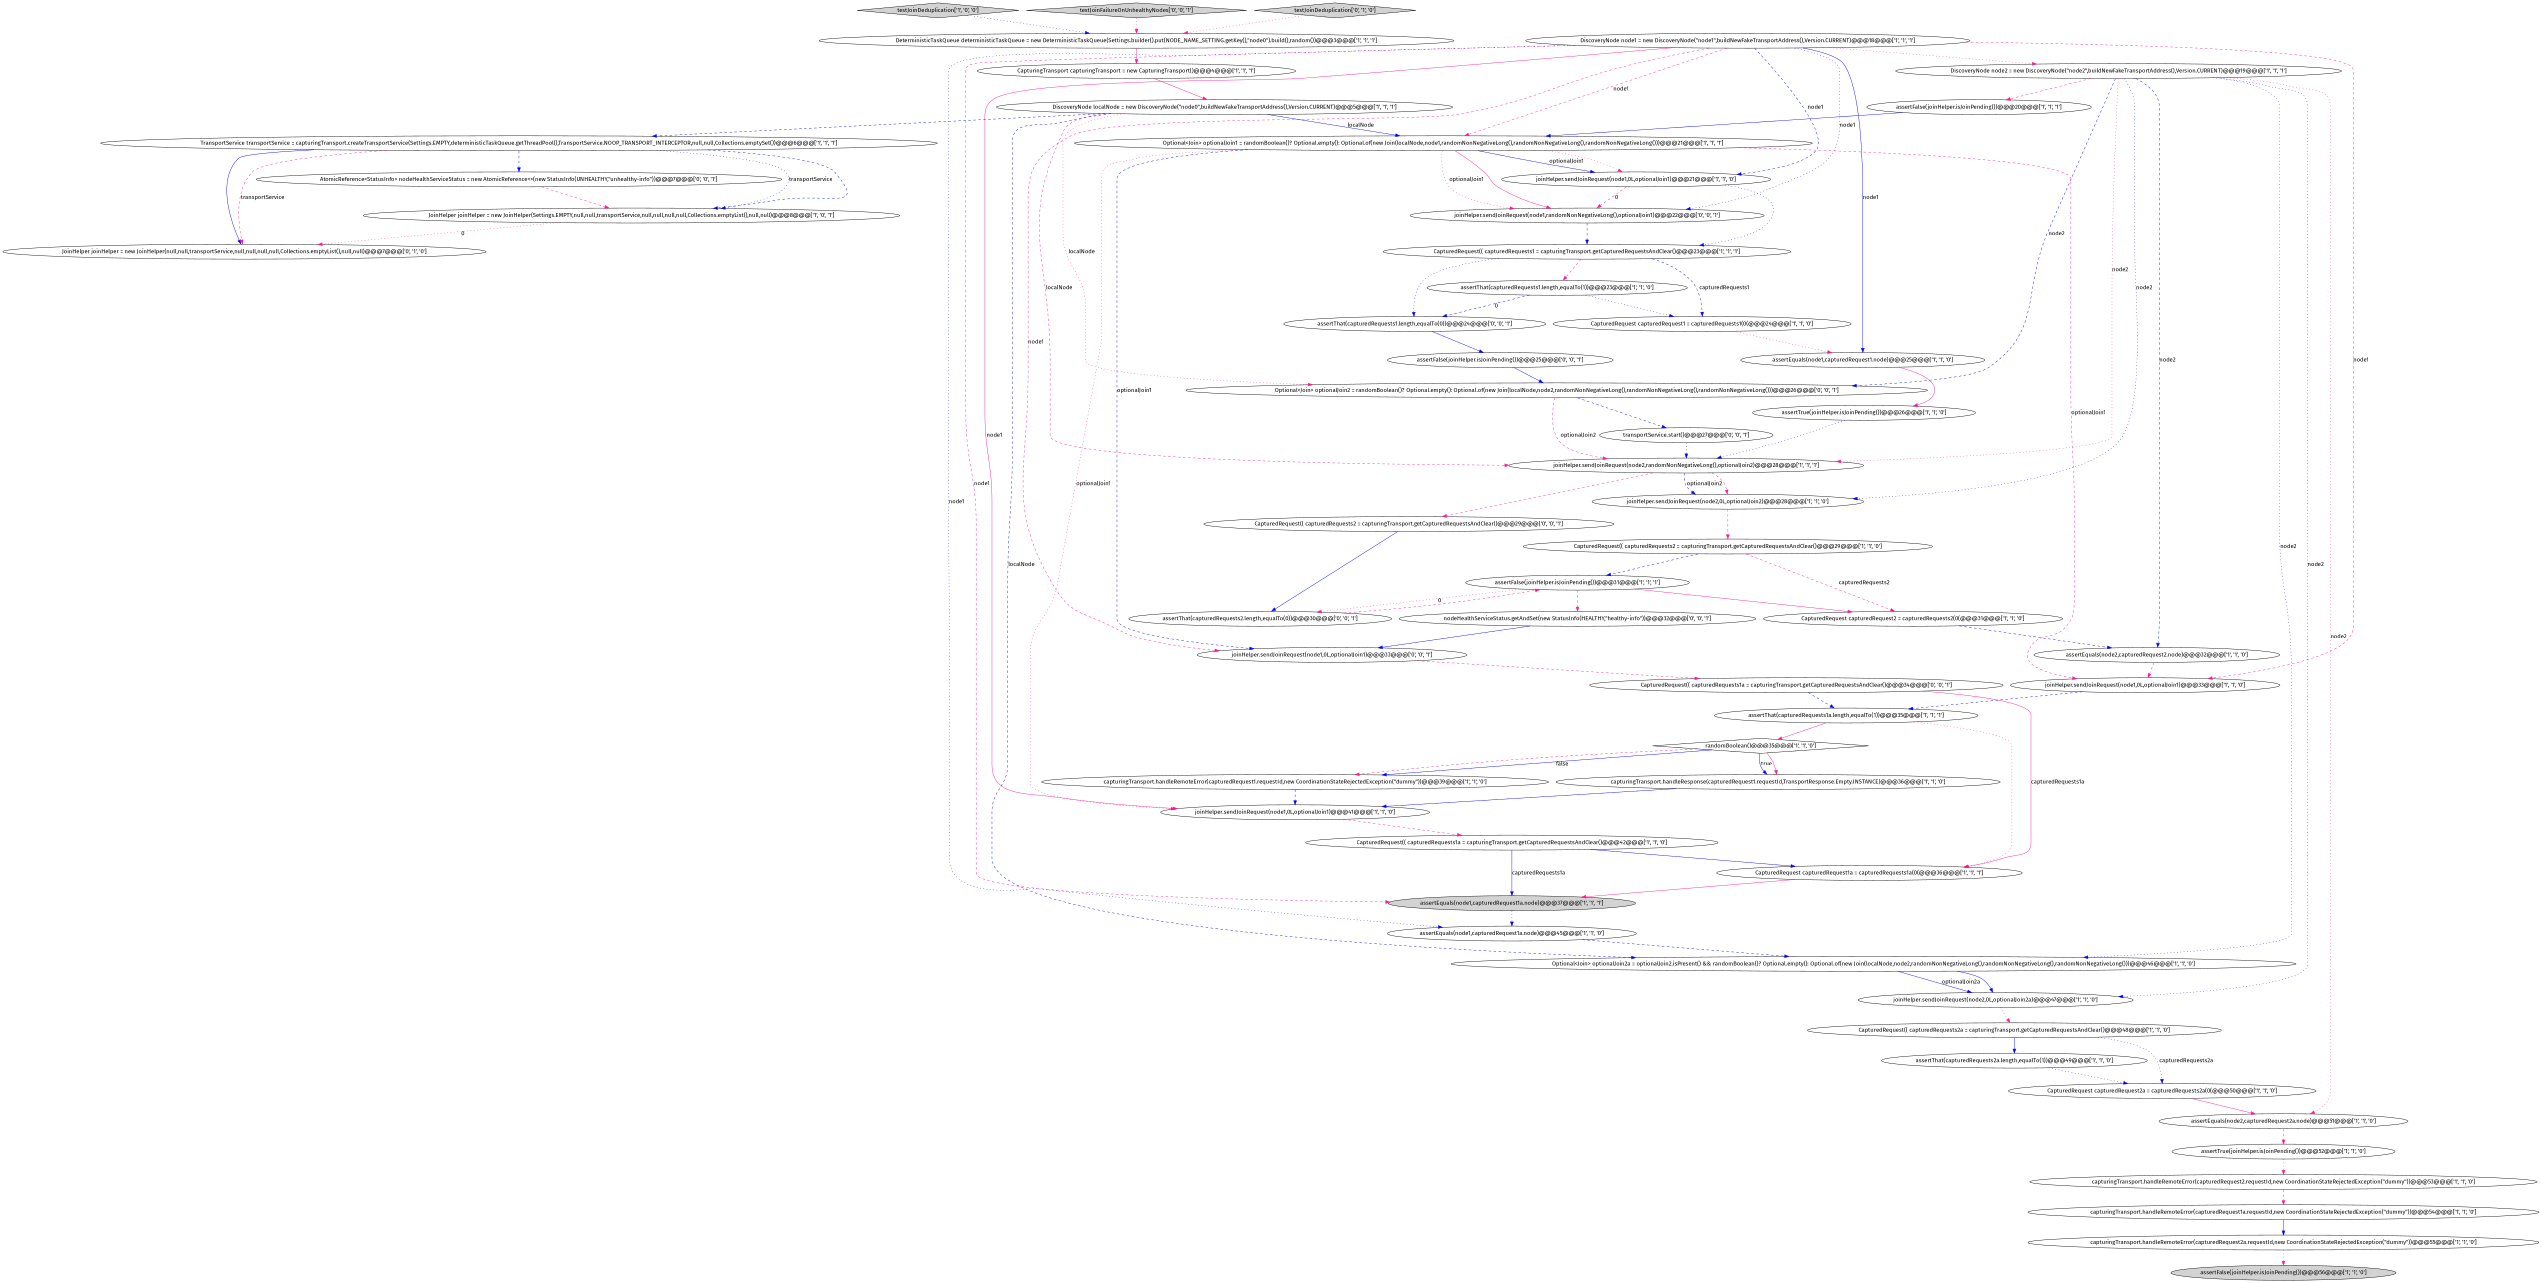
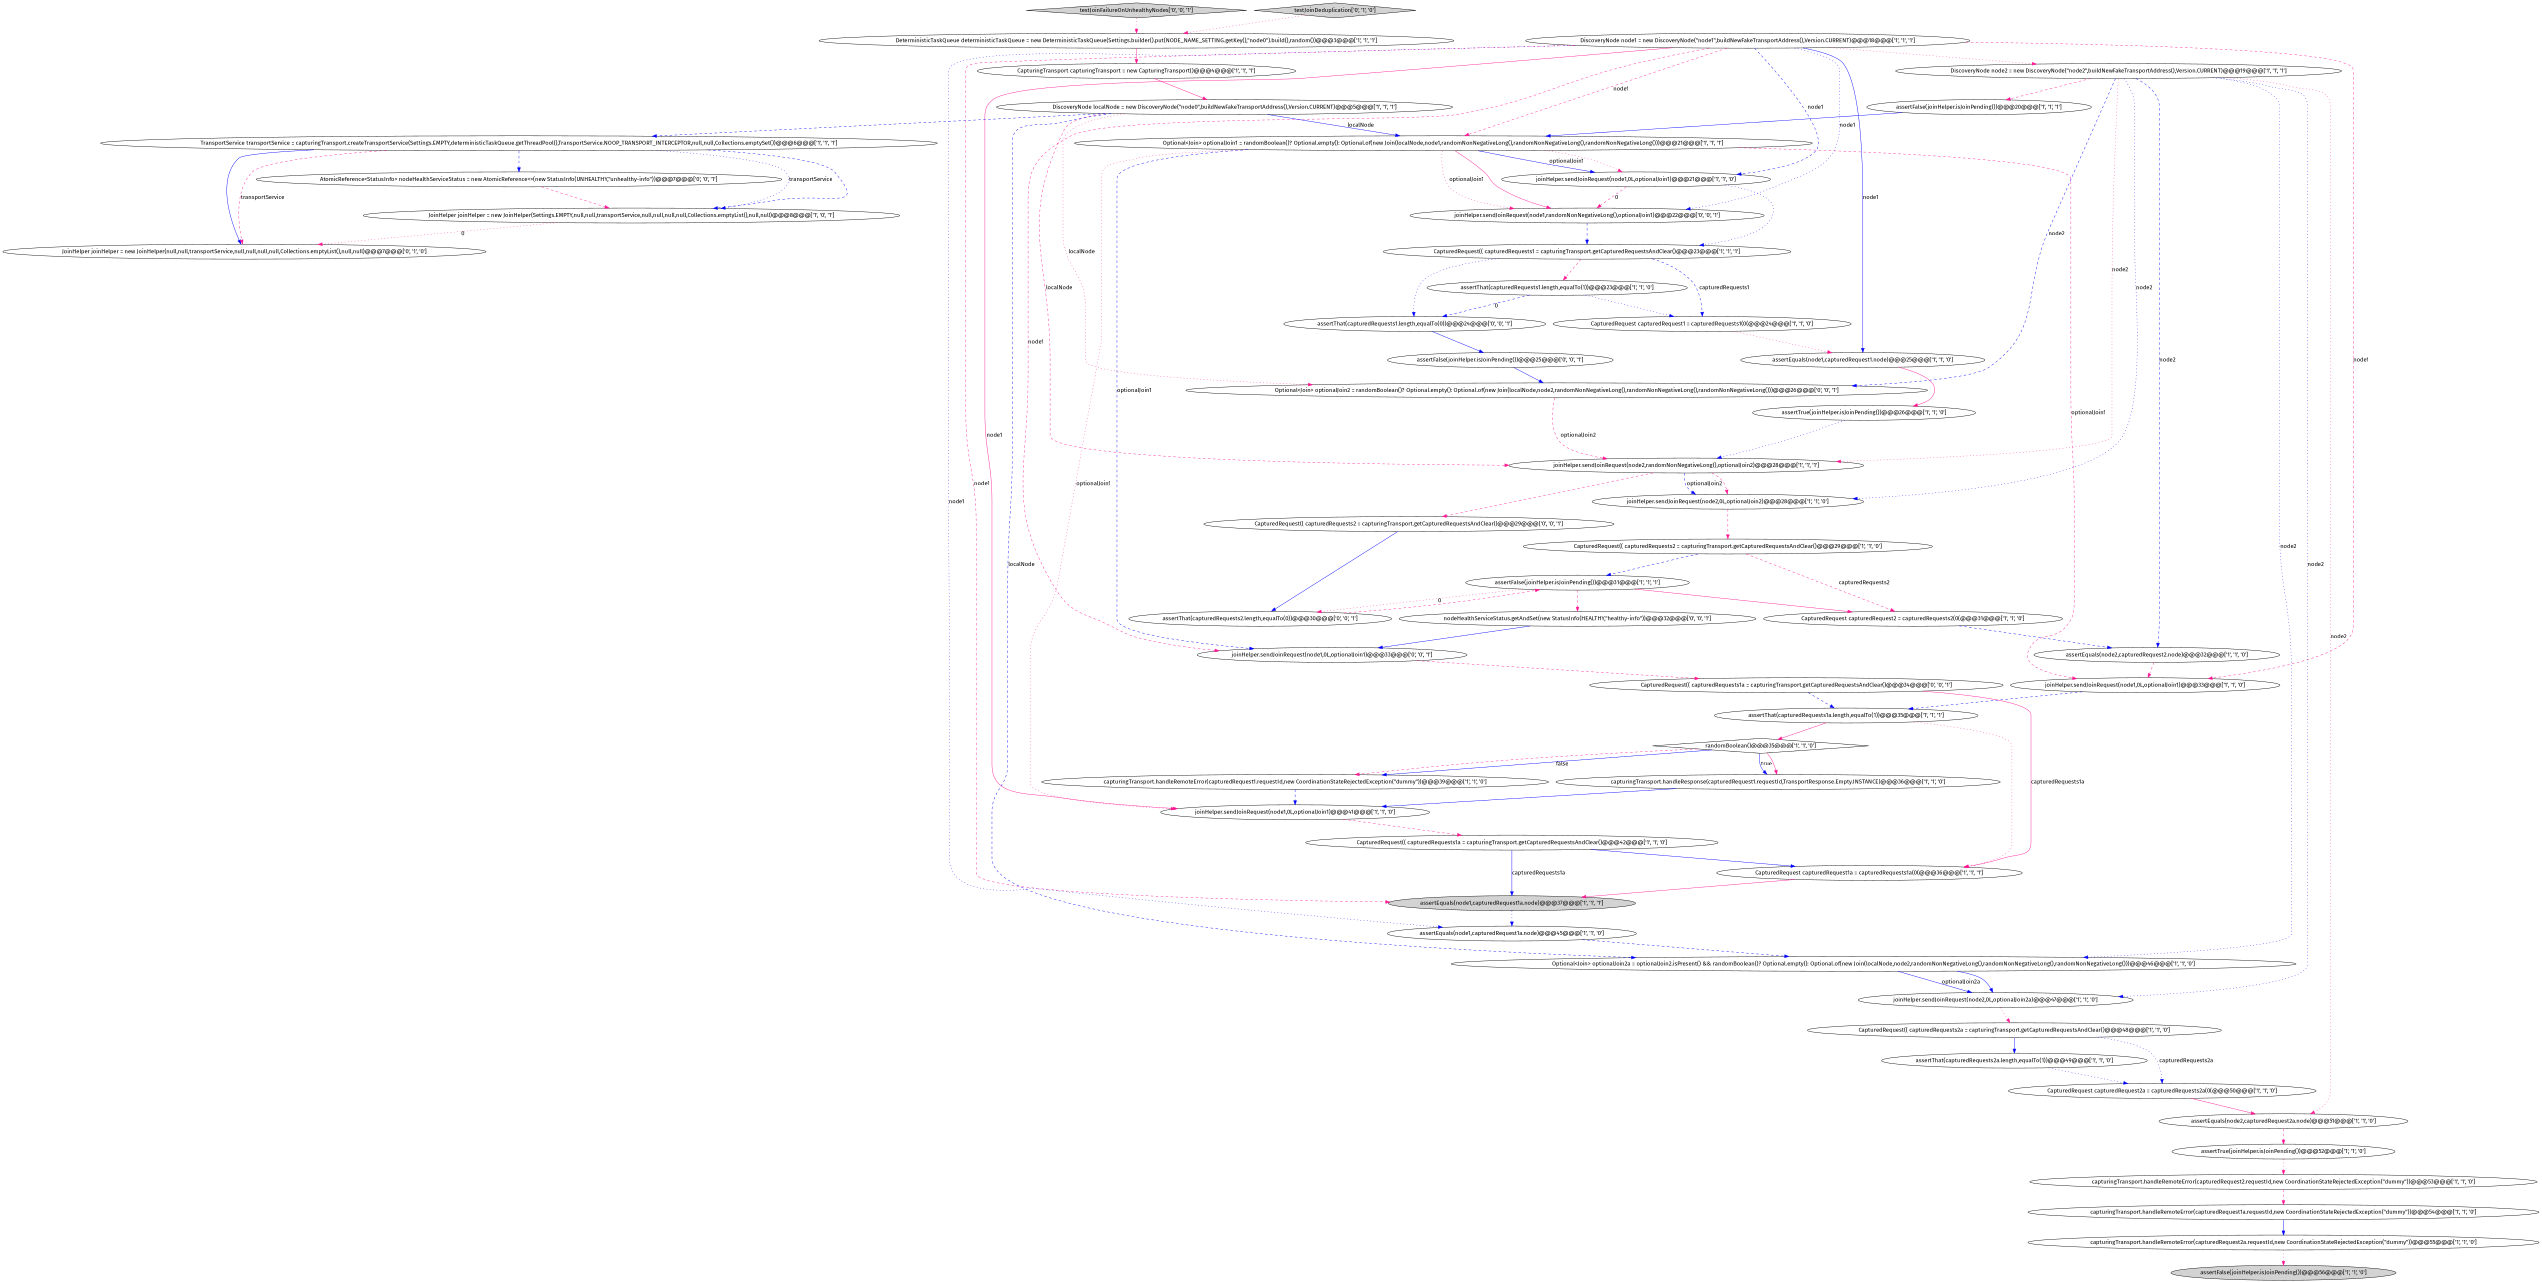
(938, 10) -> none
(1686, 435) -> none
